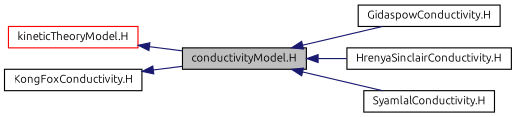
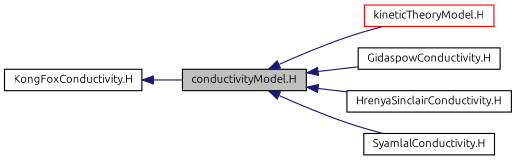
(166, 49) -> (330, 43)
